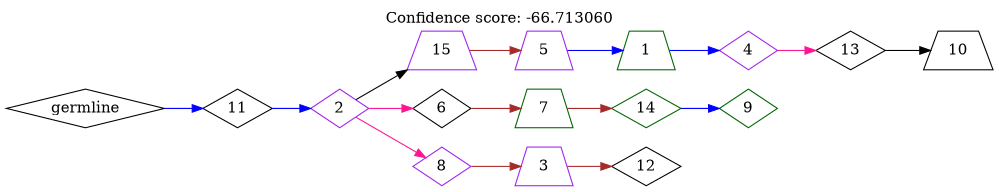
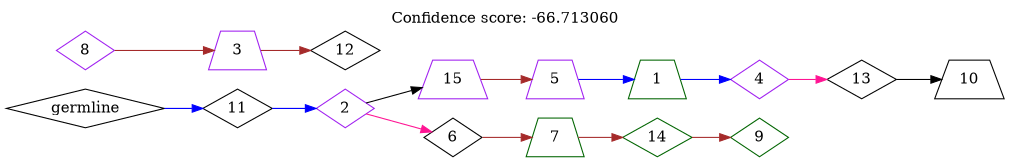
(695, 108) -> (706, 137)
(386, 135) -> none
